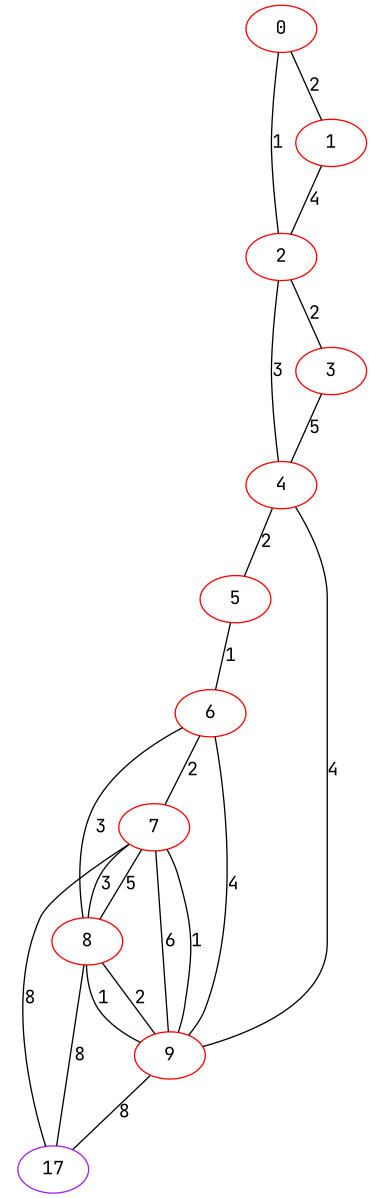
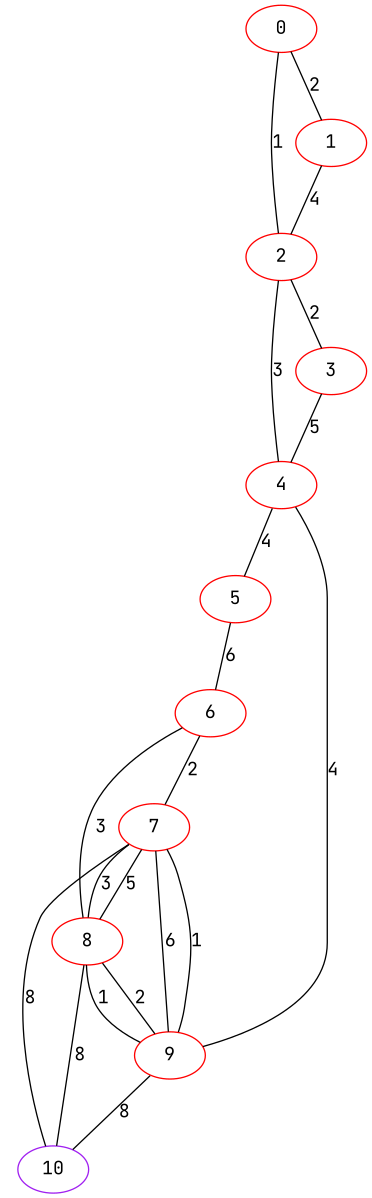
(266, 542) -> (266, 542)
(231, 656) -> (231, 656)
(227, 889) -> none
(53, 1170) -> (53, 1170)
